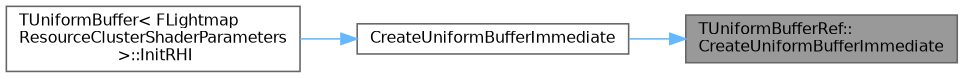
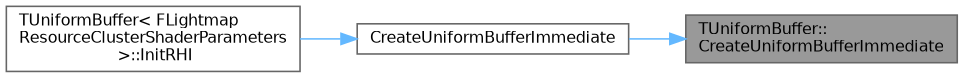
(822, 39) -> (822, 39)
